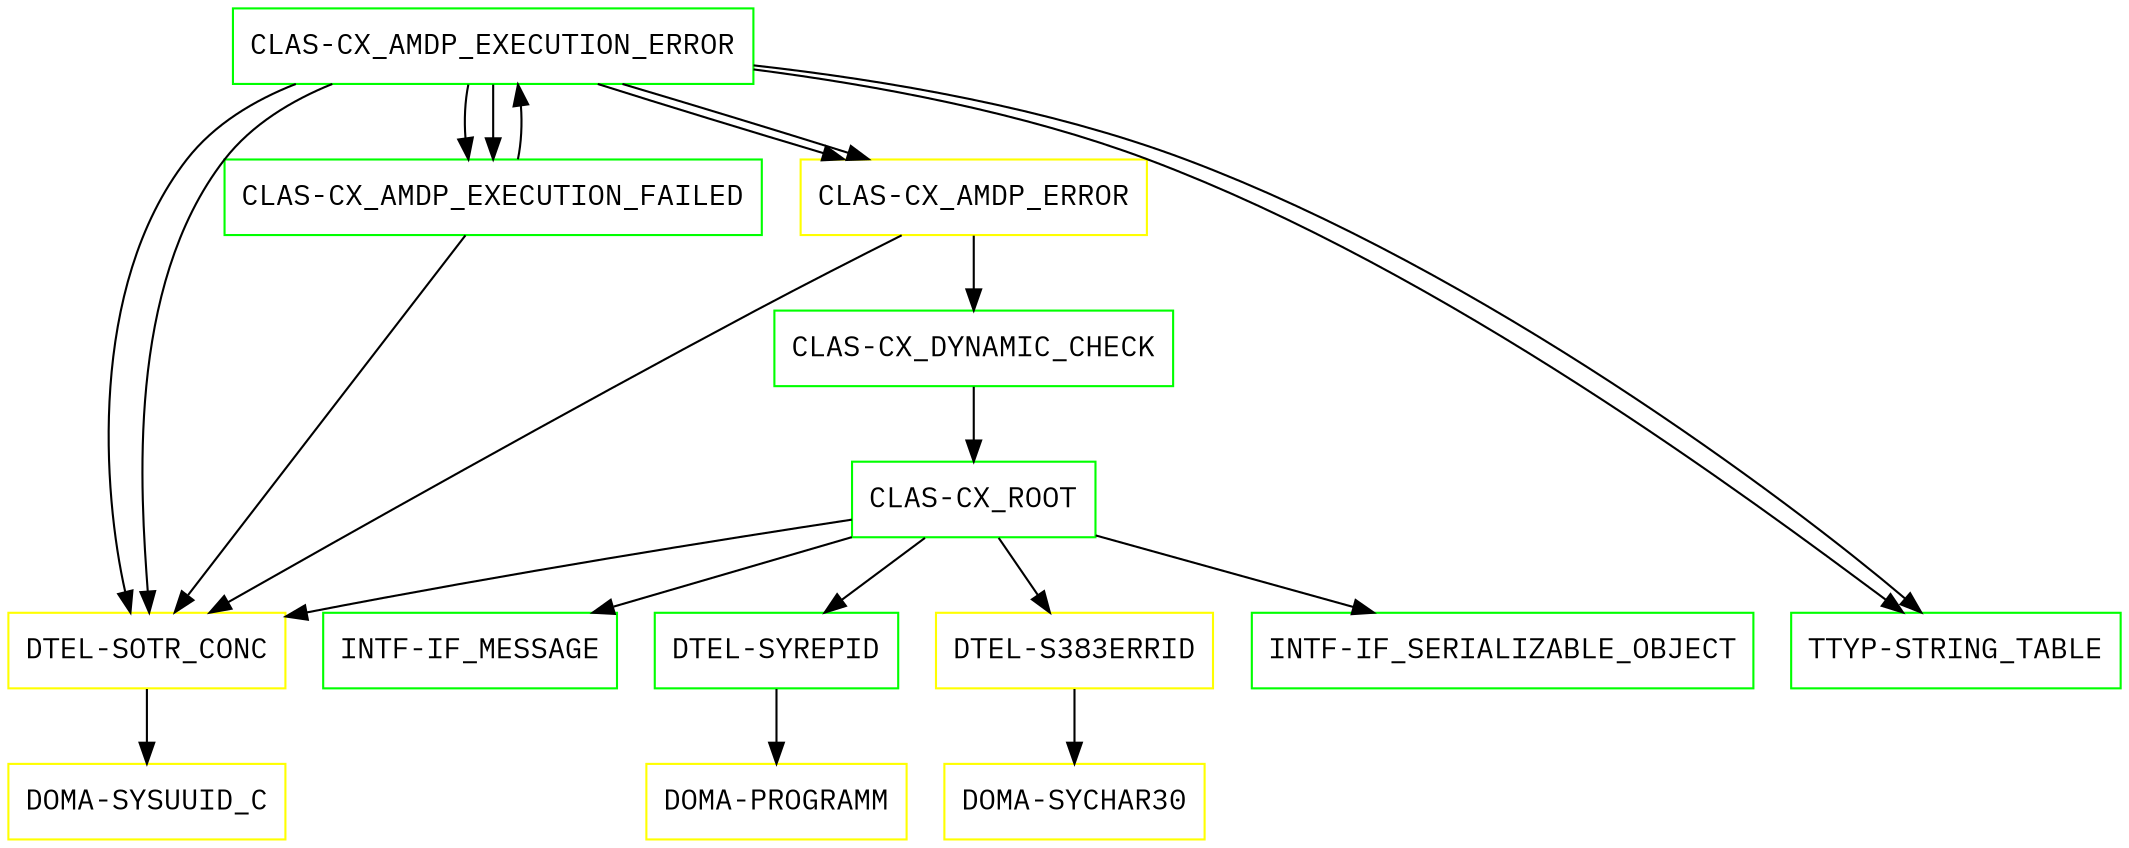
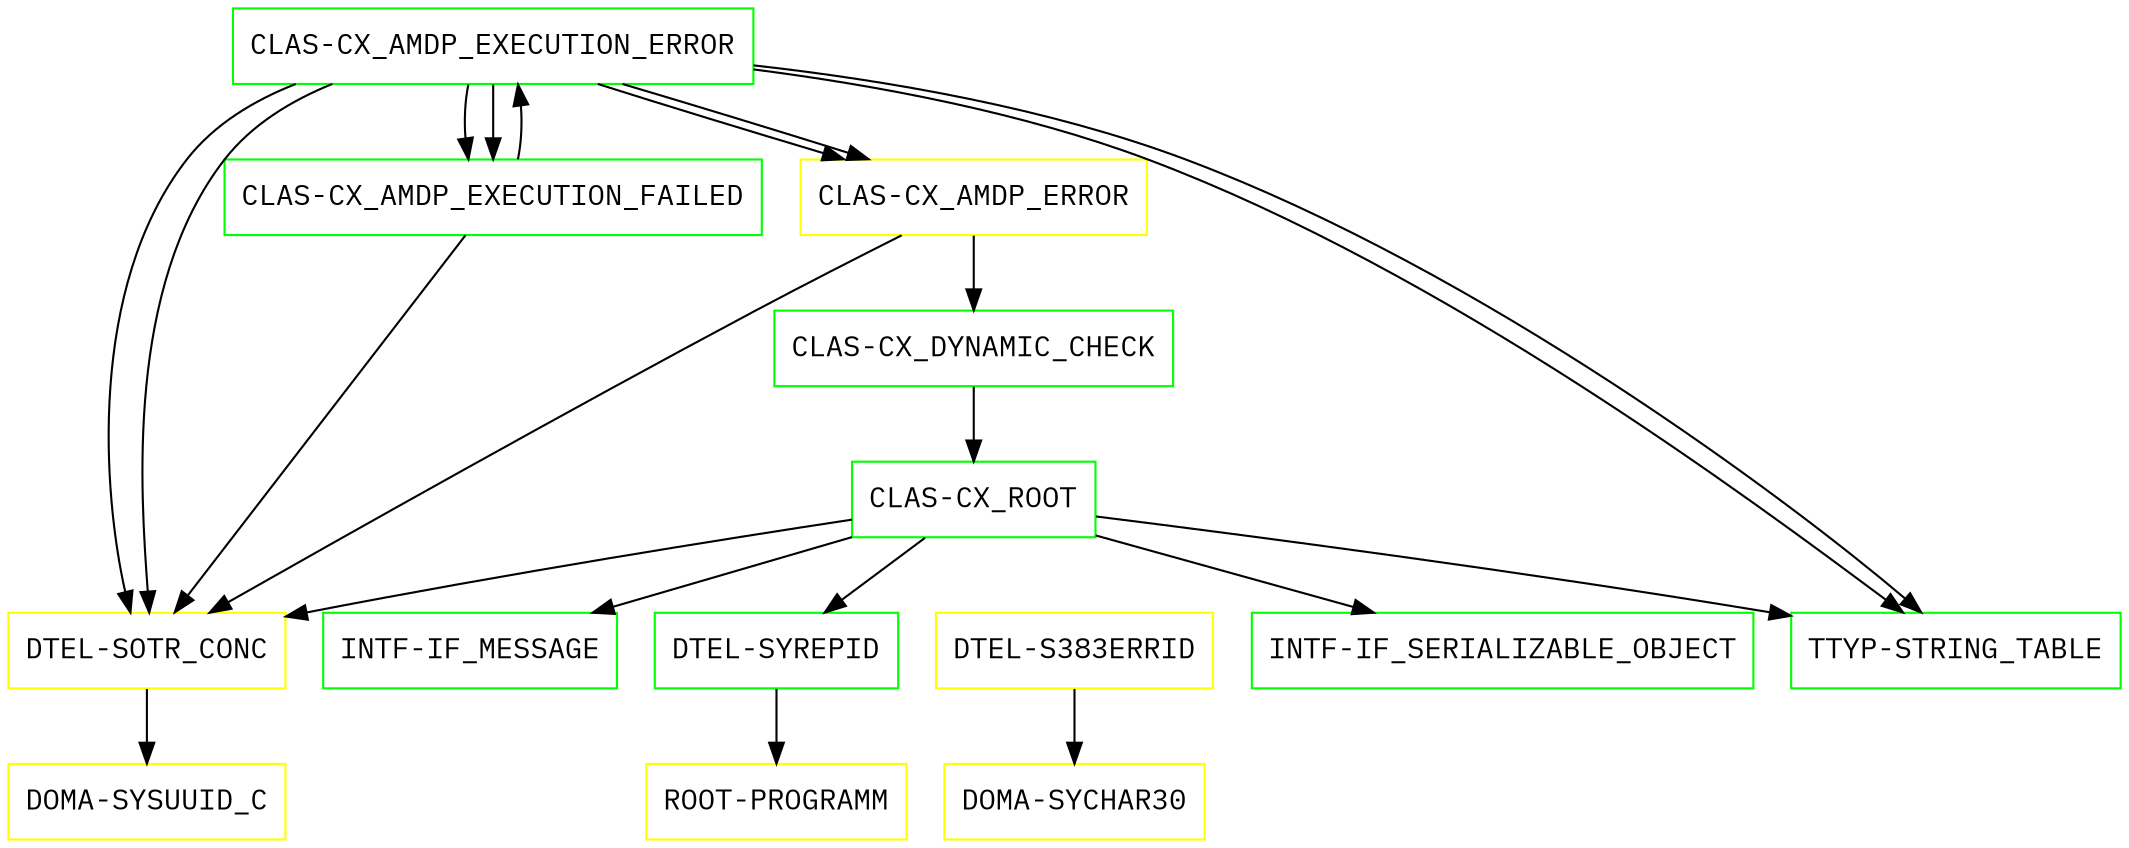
(1018, 567) -> (1433, 561)
(776, 802) -> (776, 802)
